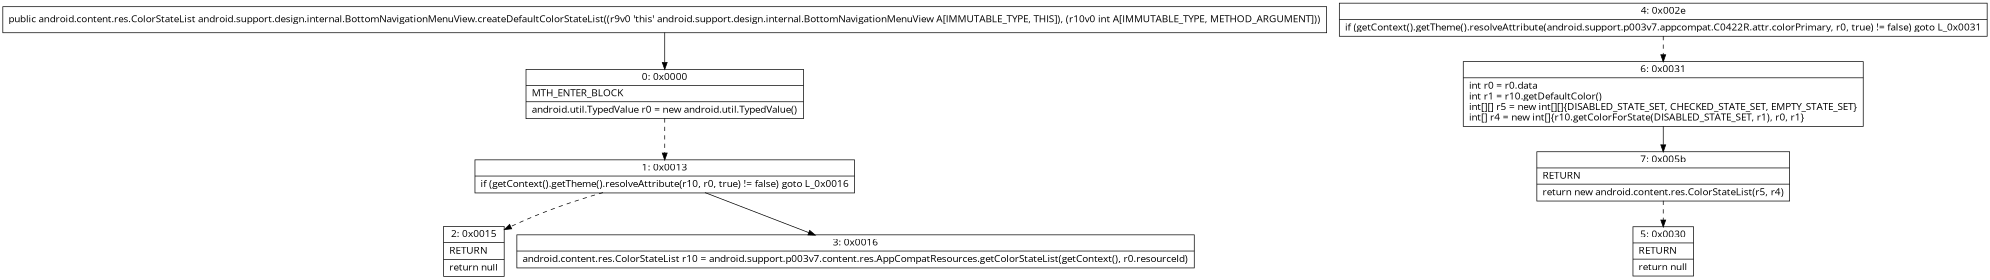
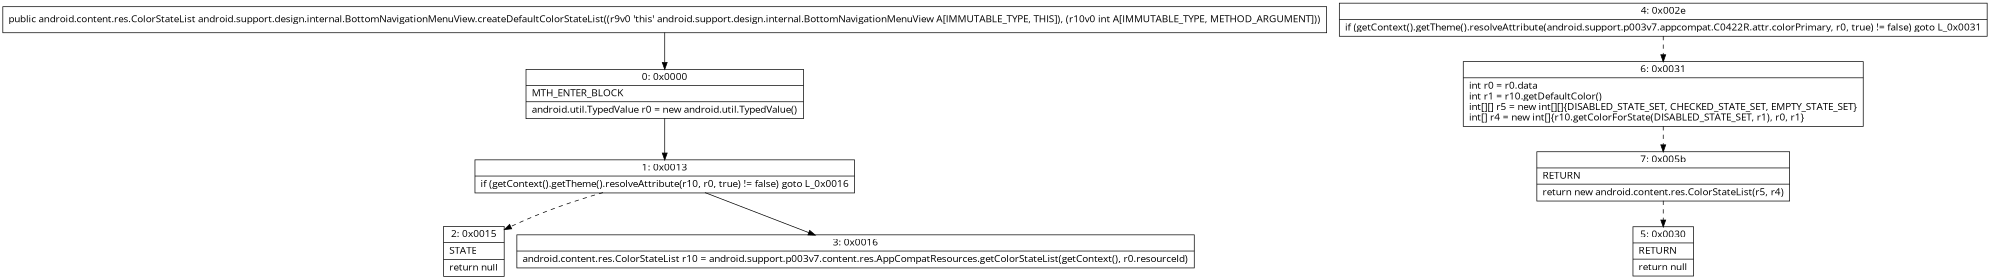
(1663, 135) -> (1663, 135)
(665, 136) -> (665, 136)
(469, 251) -> (463, 251)
